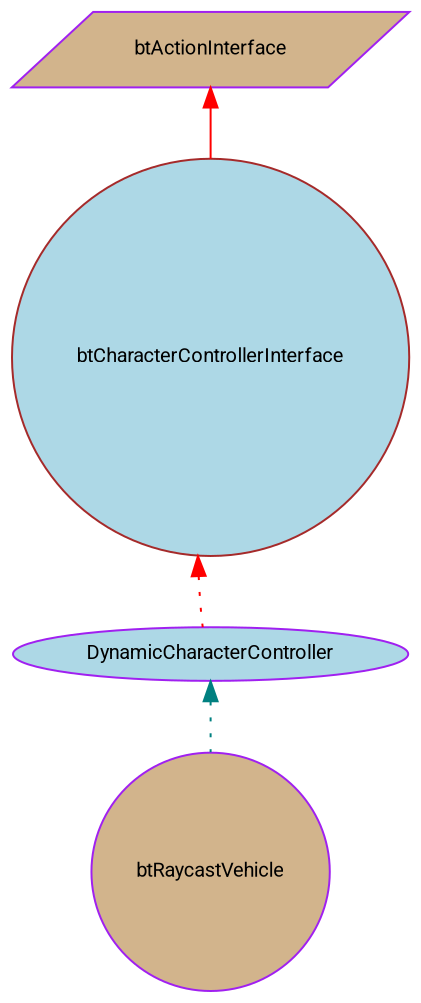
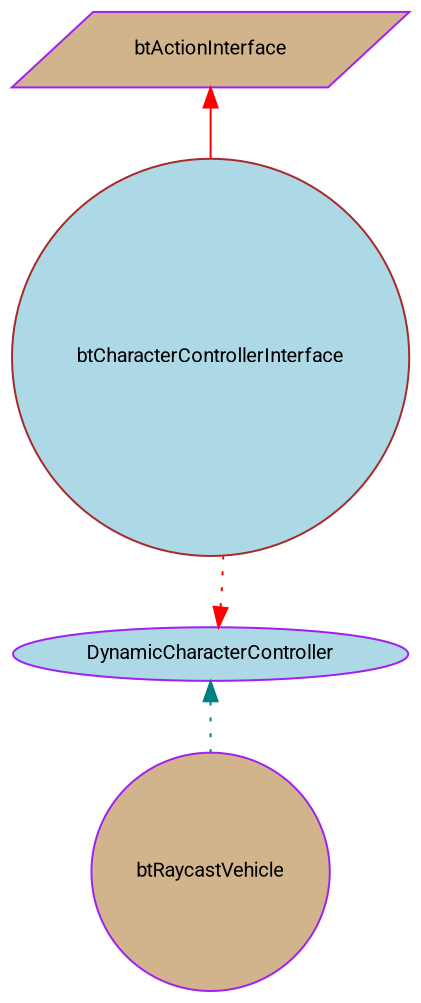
(200, 602) -> (222, 582)
